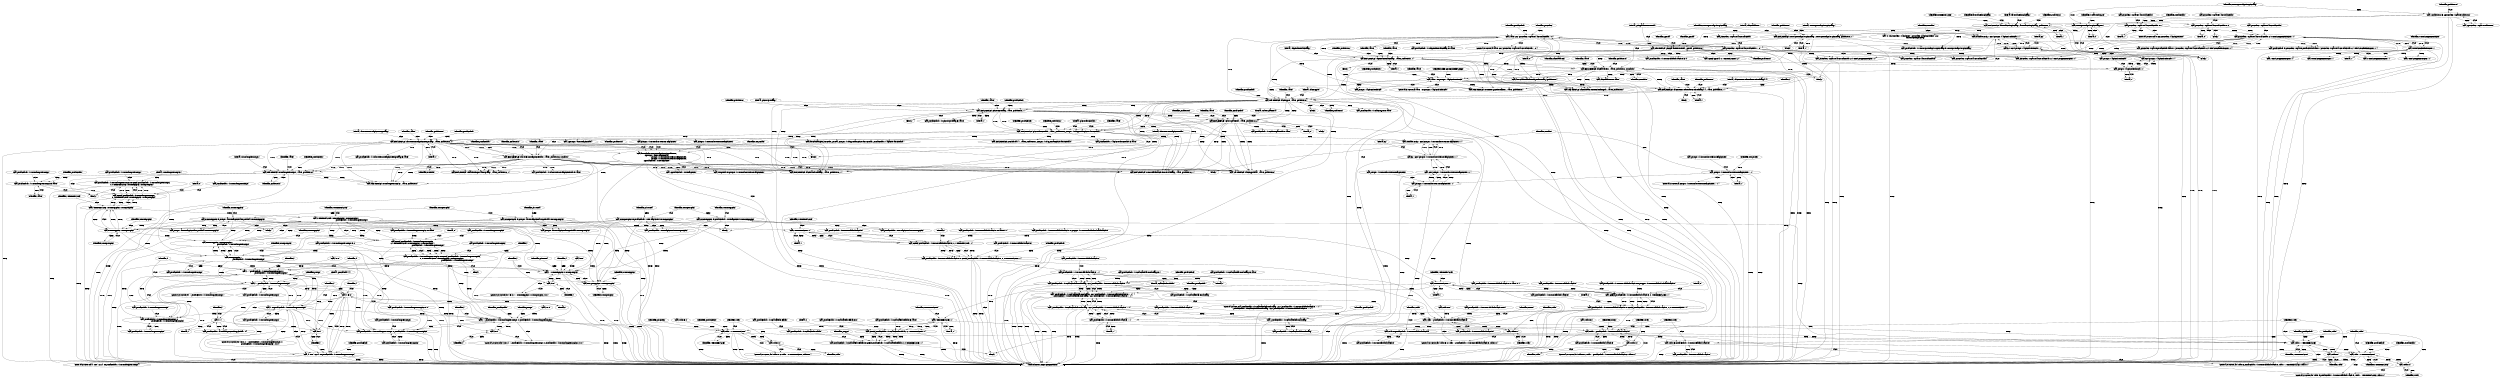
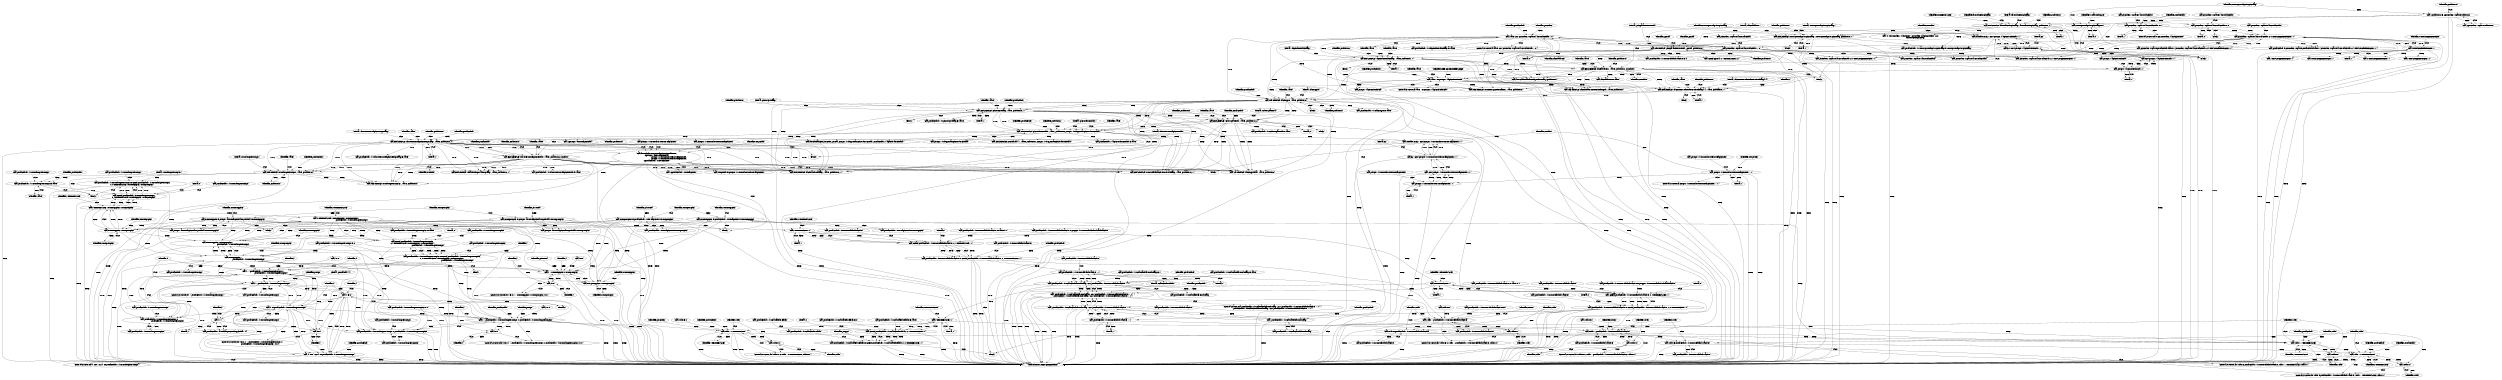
none -> (949, 142)
none -> (240, 312)
(1821, 361) -> none
